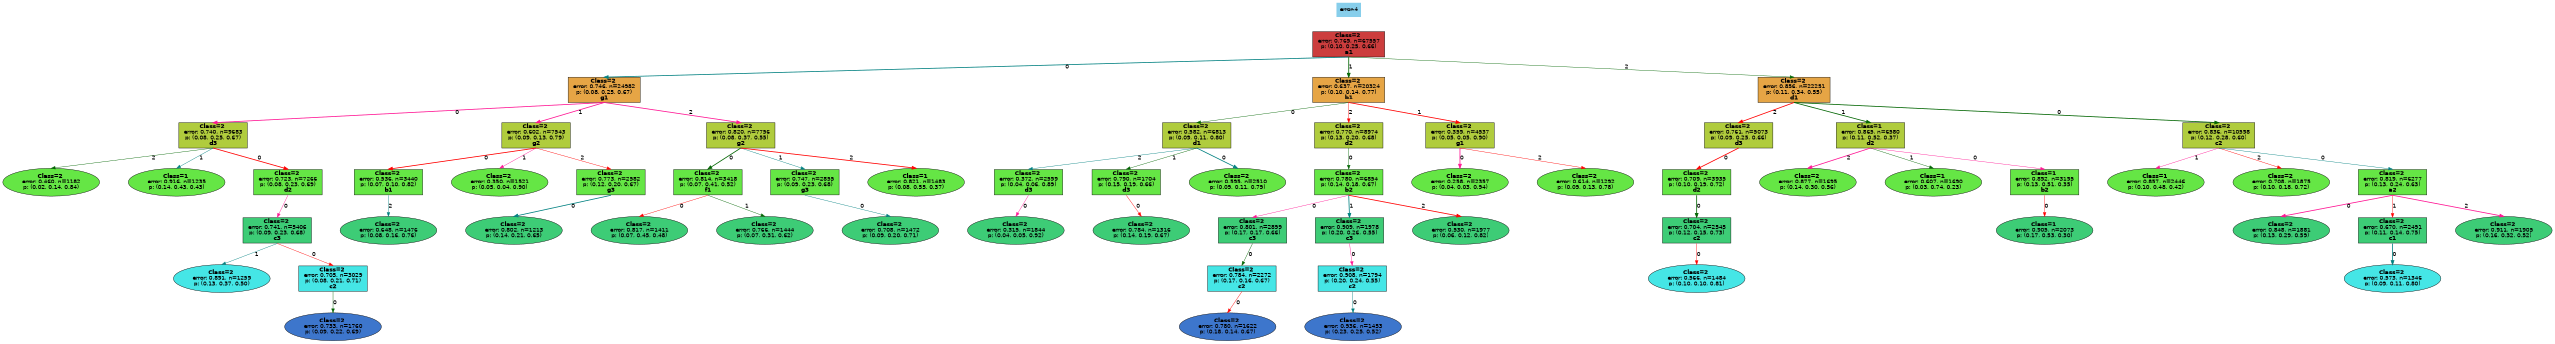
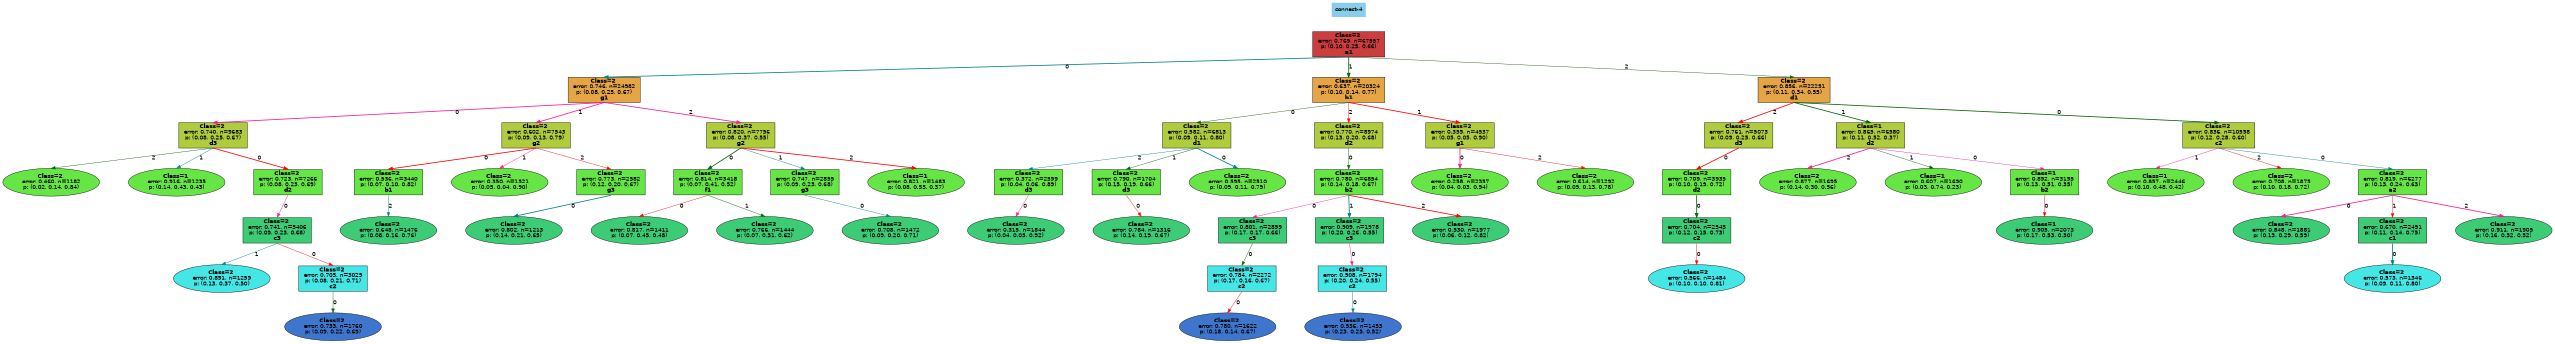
(1349, 10) -> (1349, 10)
